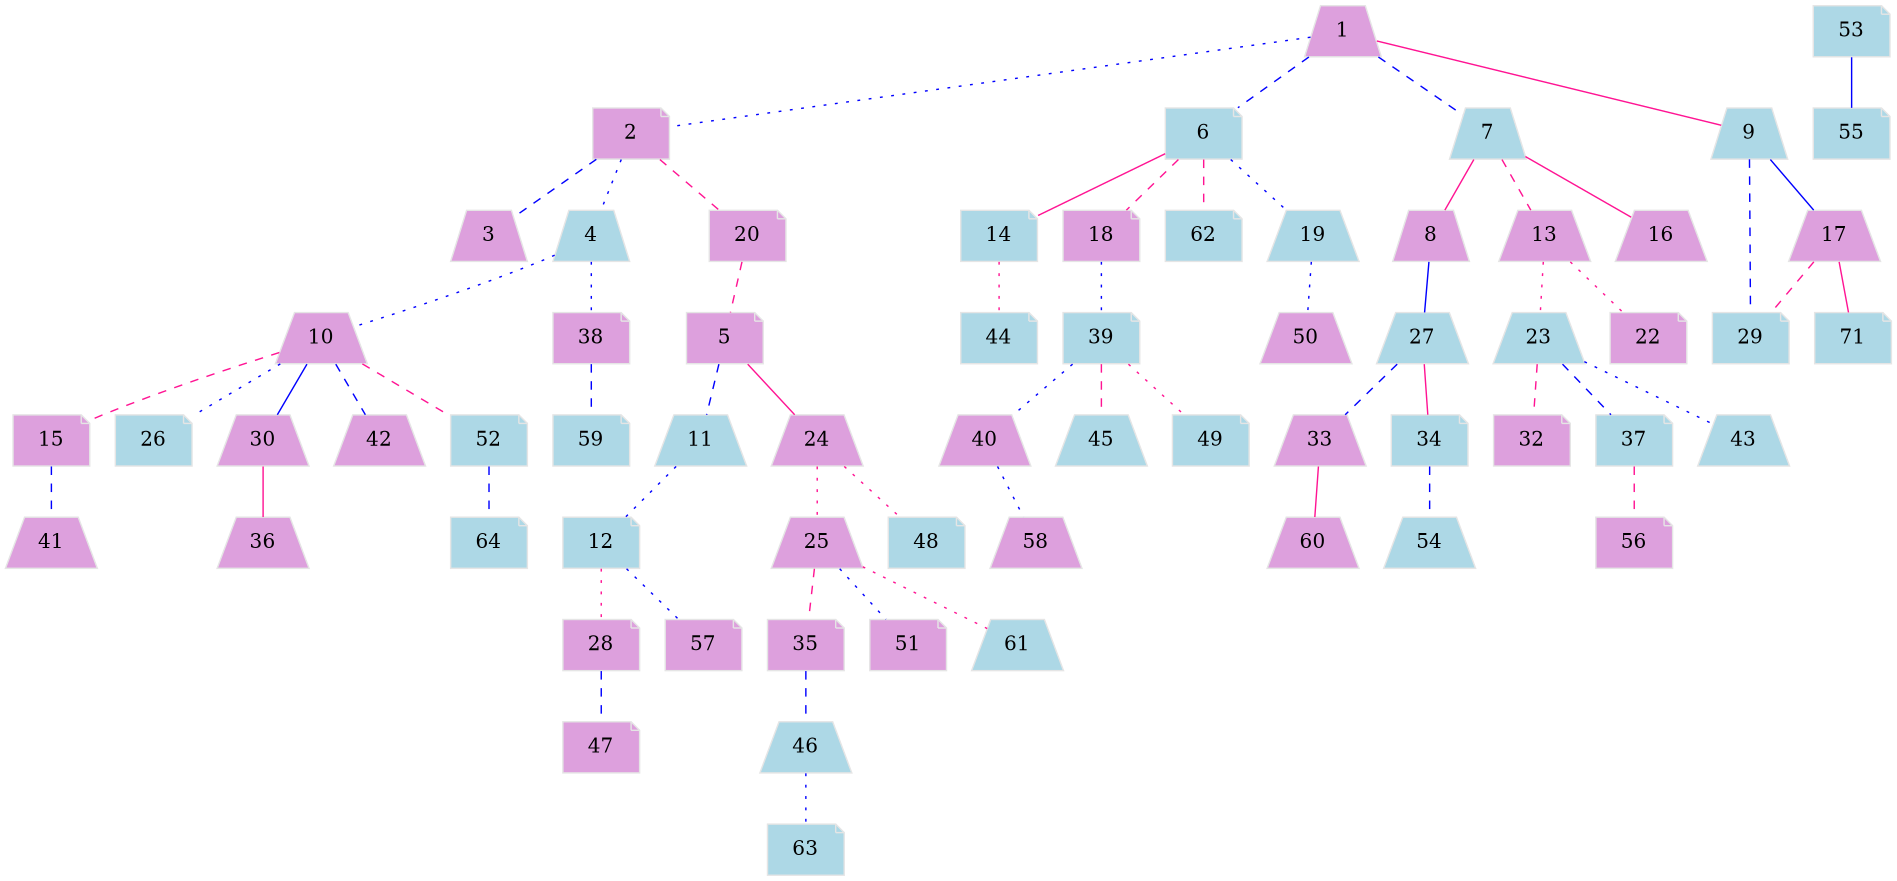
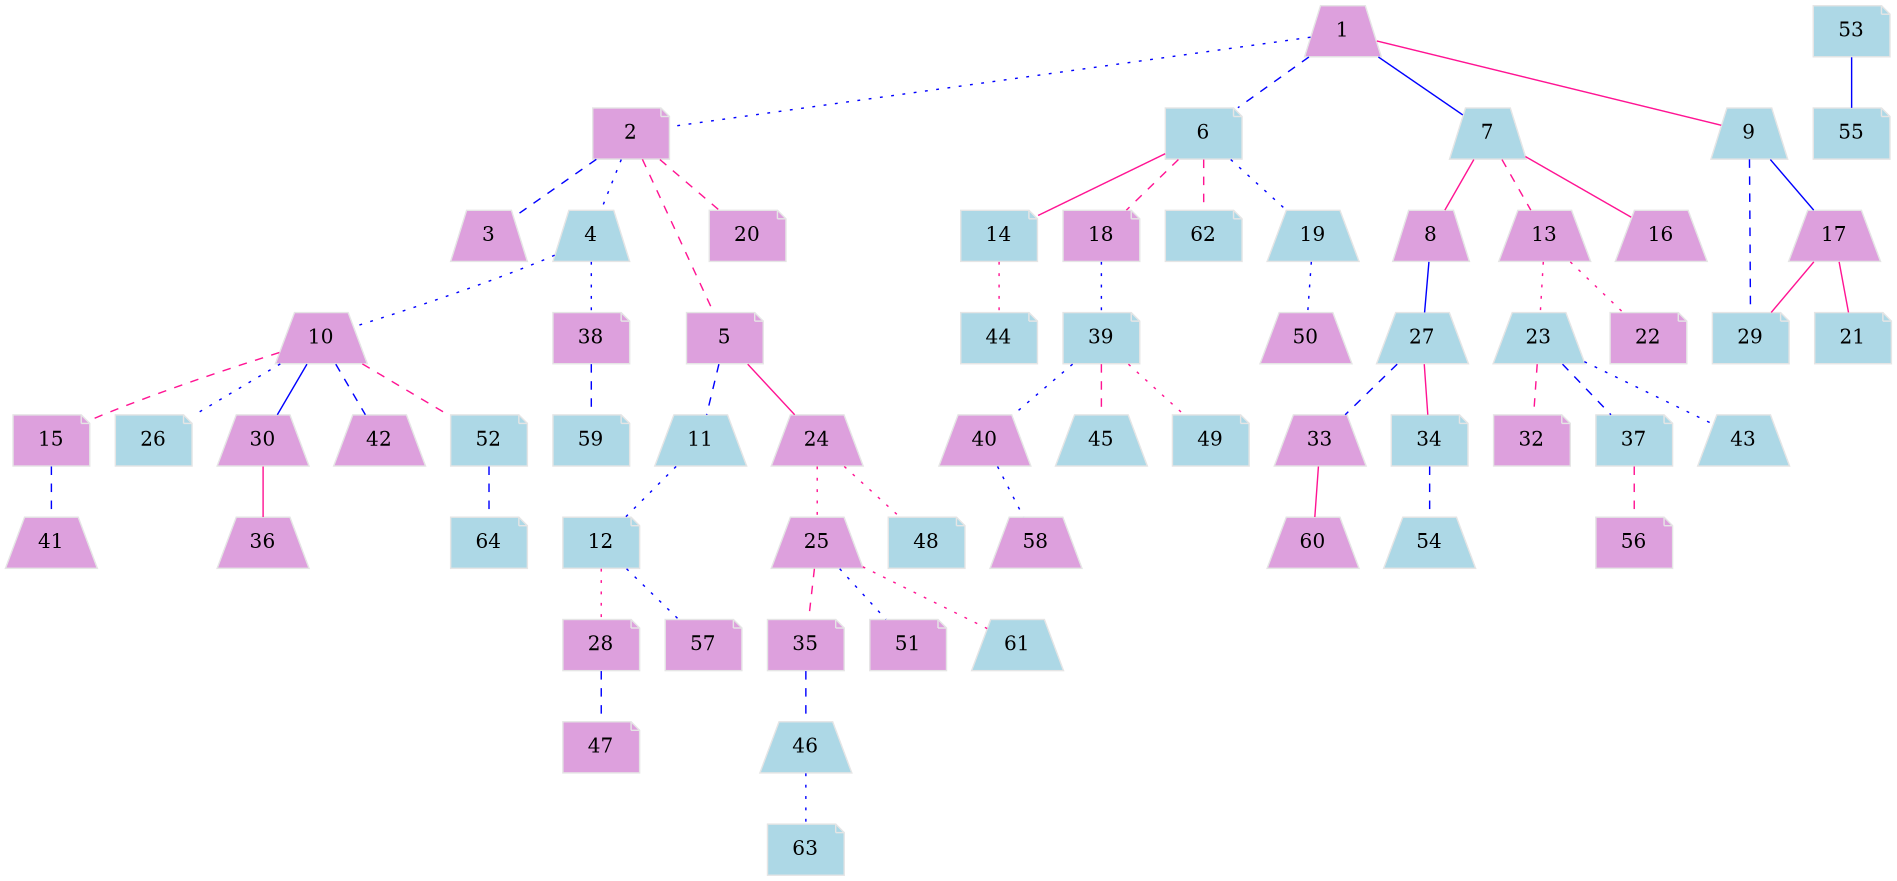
(1421, 86) -> (1421, 86)
(736, 287) -> (678, 236)
(1793, 287) -> (1793, 287)
(1853, 338) -> (1853, 338)
